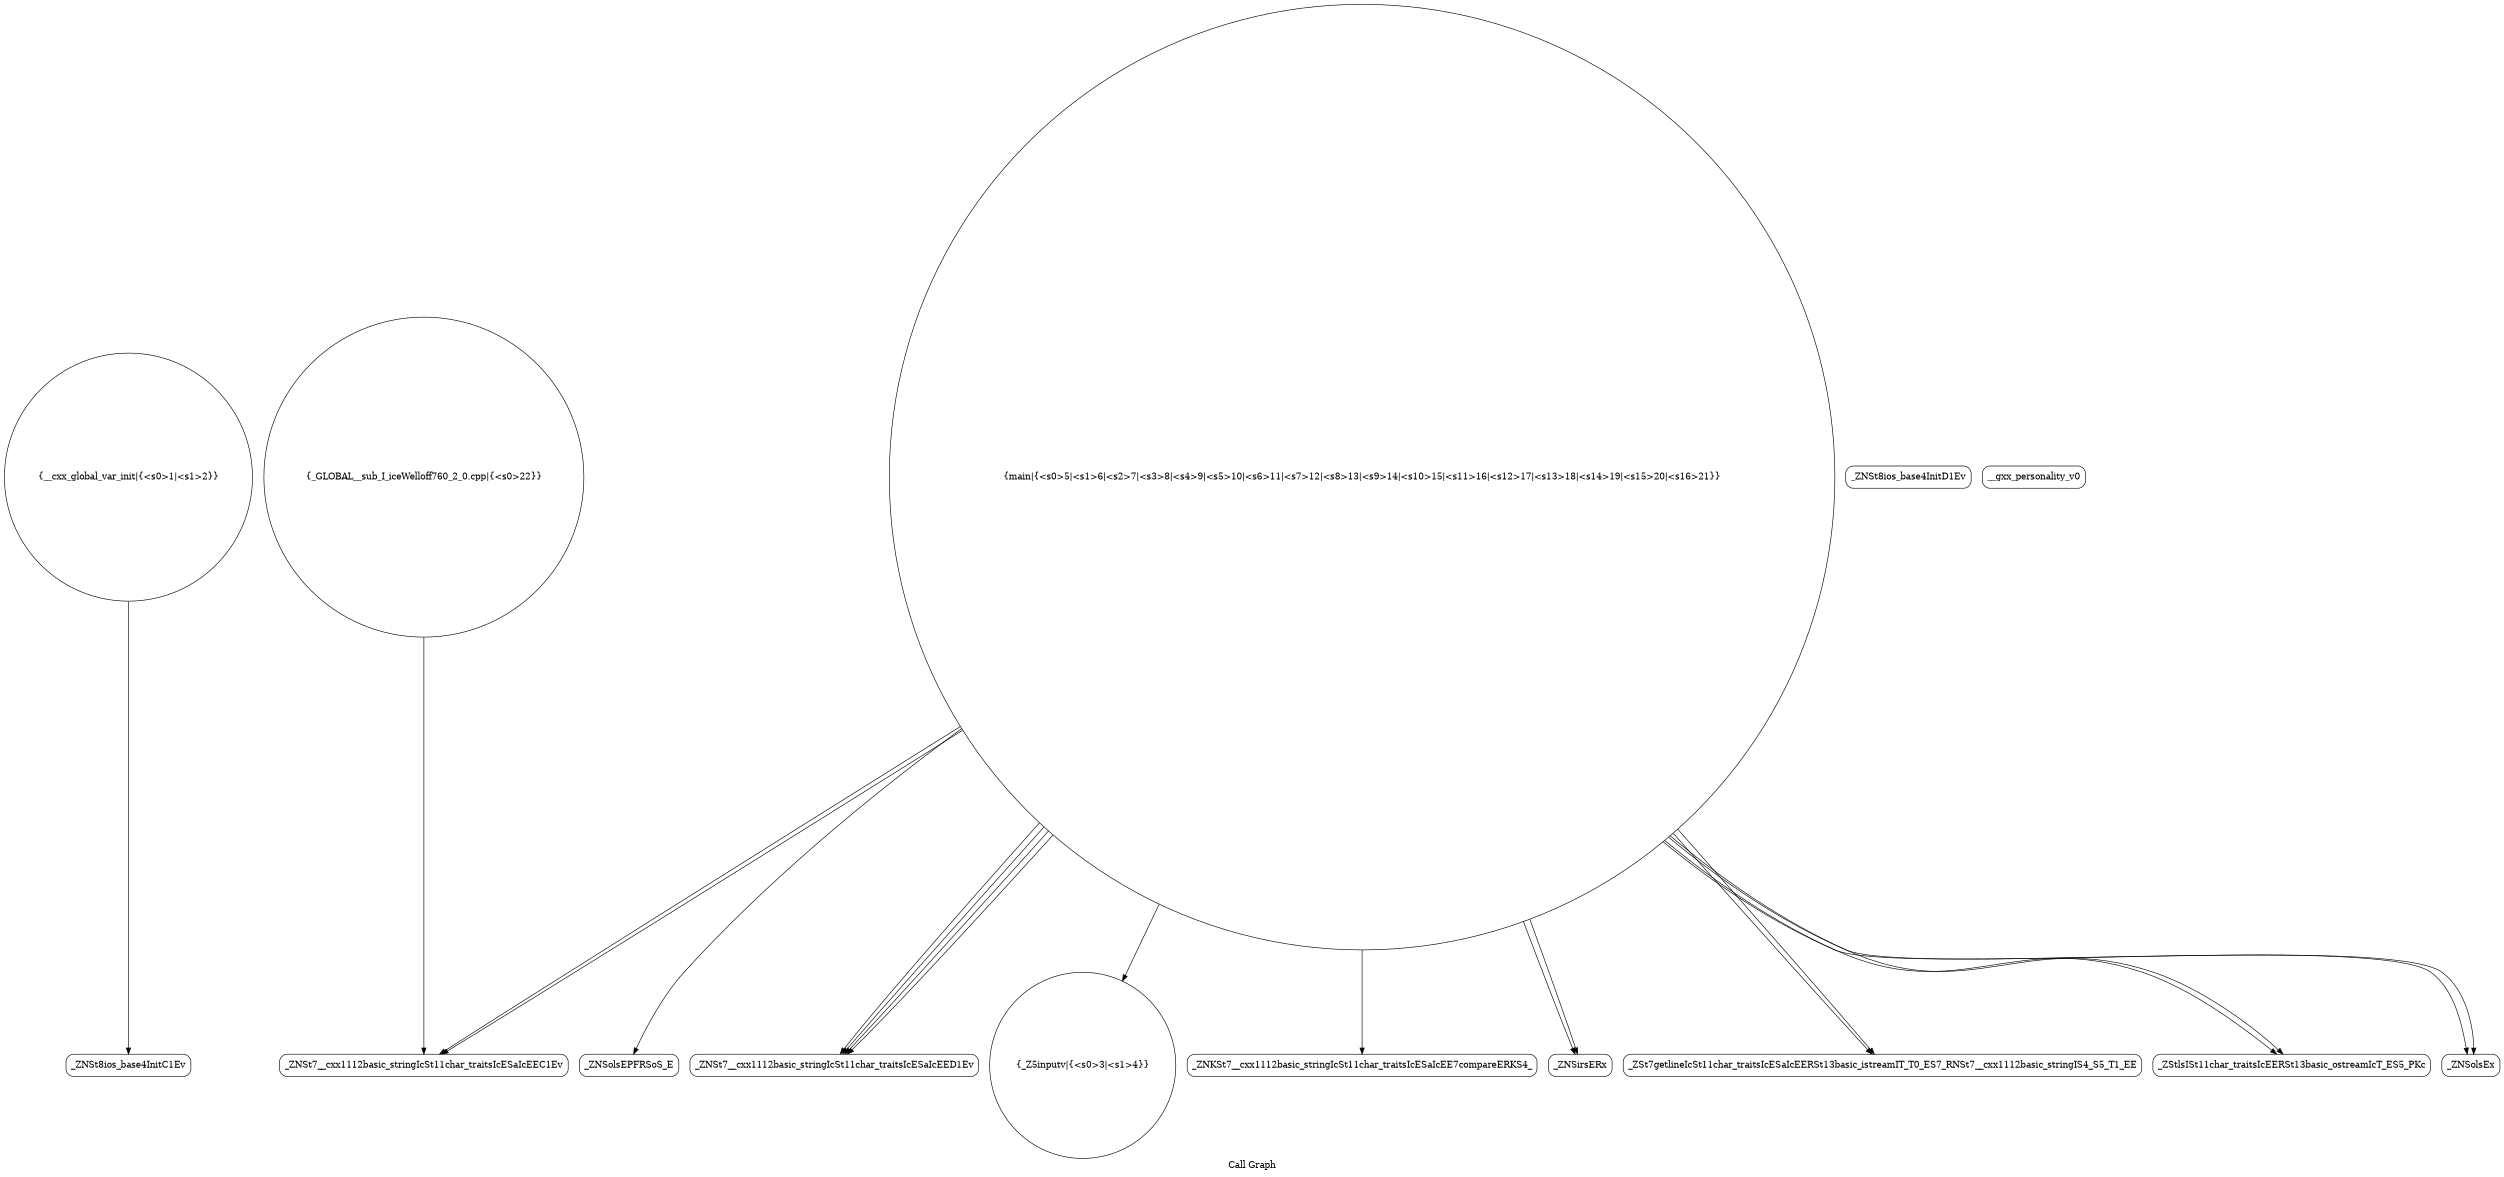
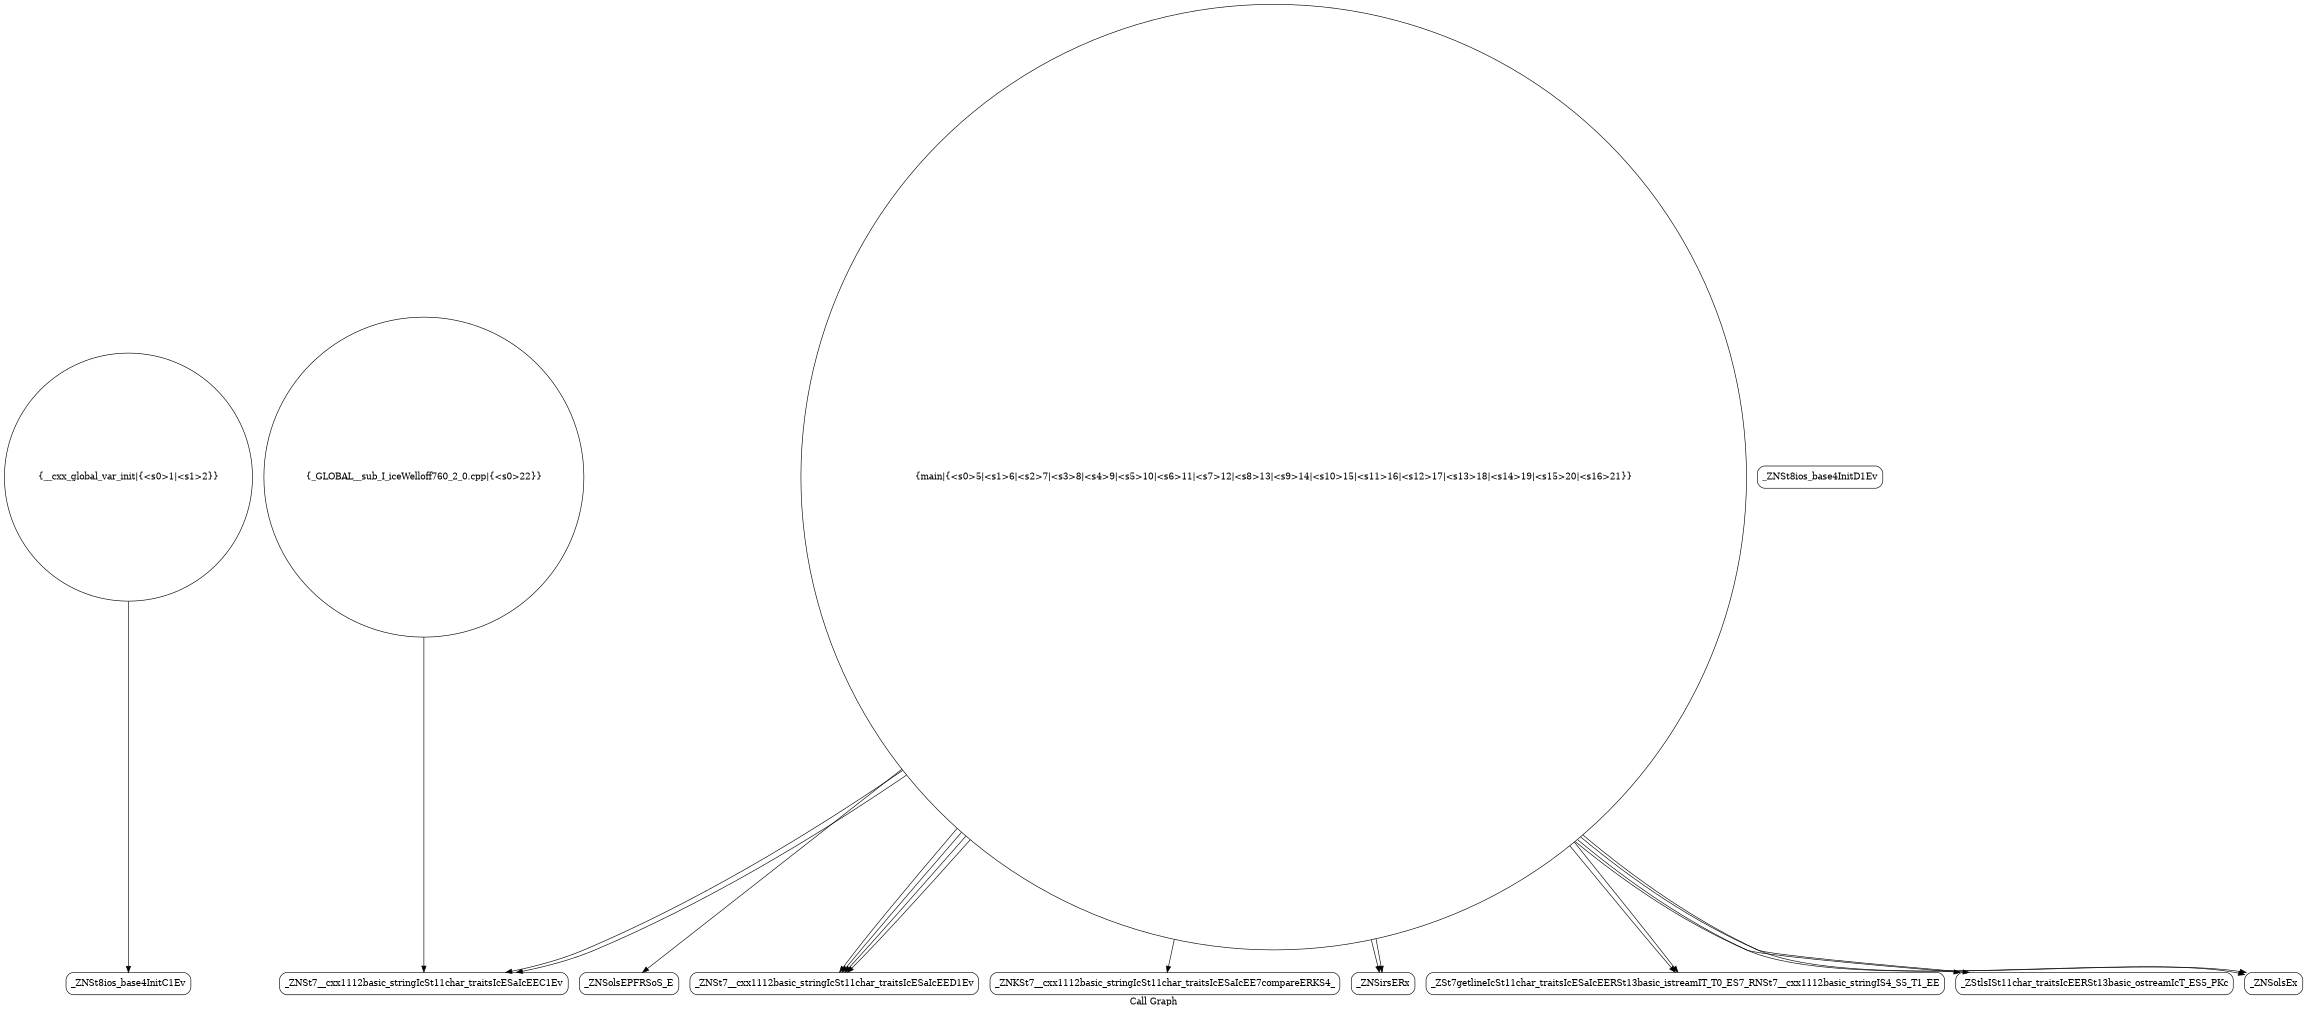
(2034, 477) -> none
(1083, 1065) -> none
